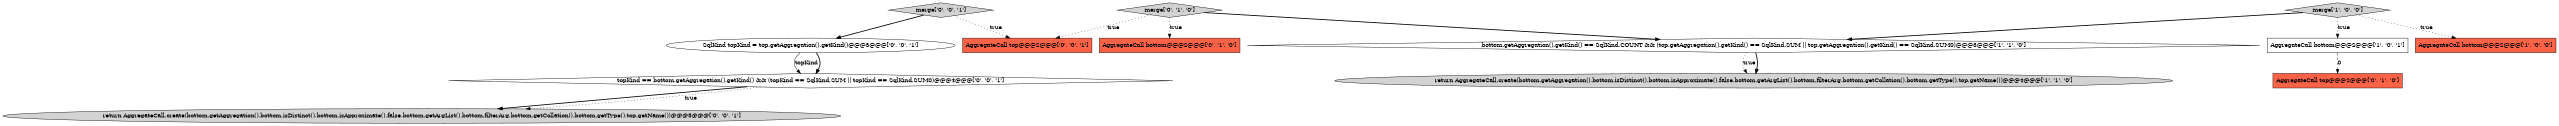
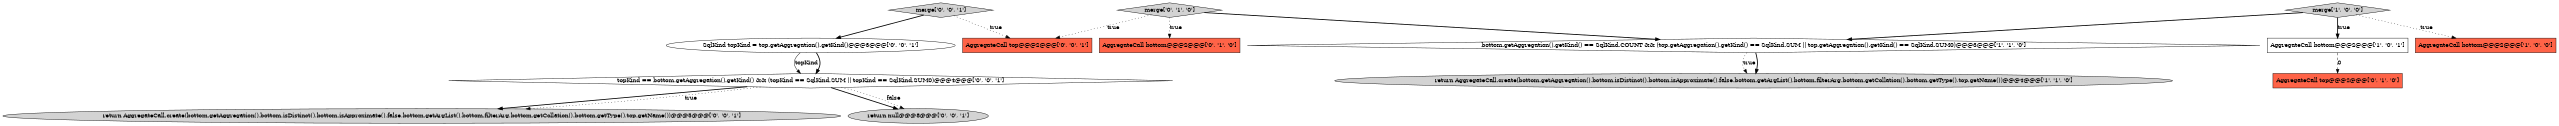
(2338, 26) -> (2338, 26)
none -> (918, 116)
